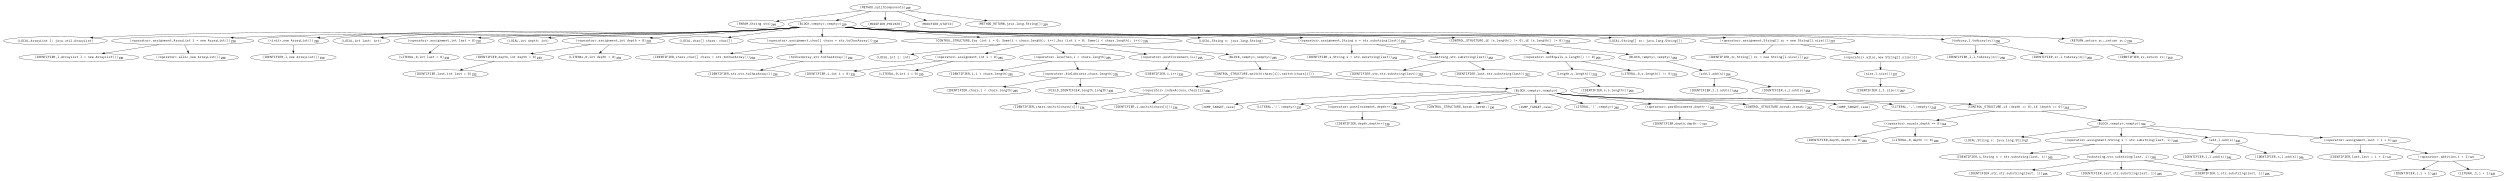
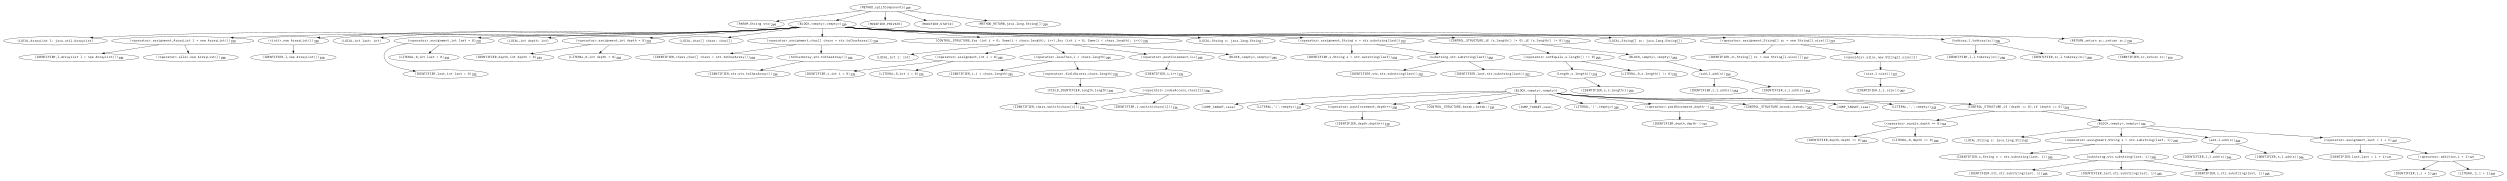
(478, 65) -> (385, 59)
(1264, 74) -> none
(982, 91) -> none
